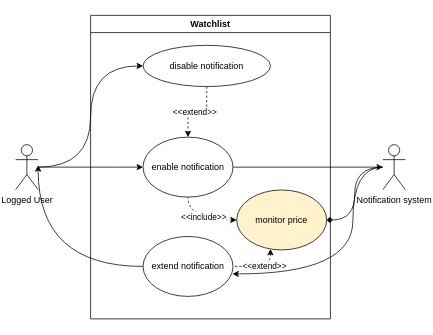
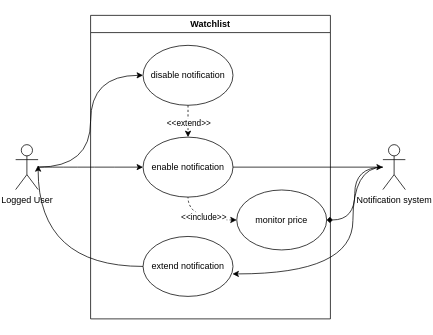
(207, 66) -> (188, 75)
(282, 220) -> (282, 220)
(251, 265) -> none
